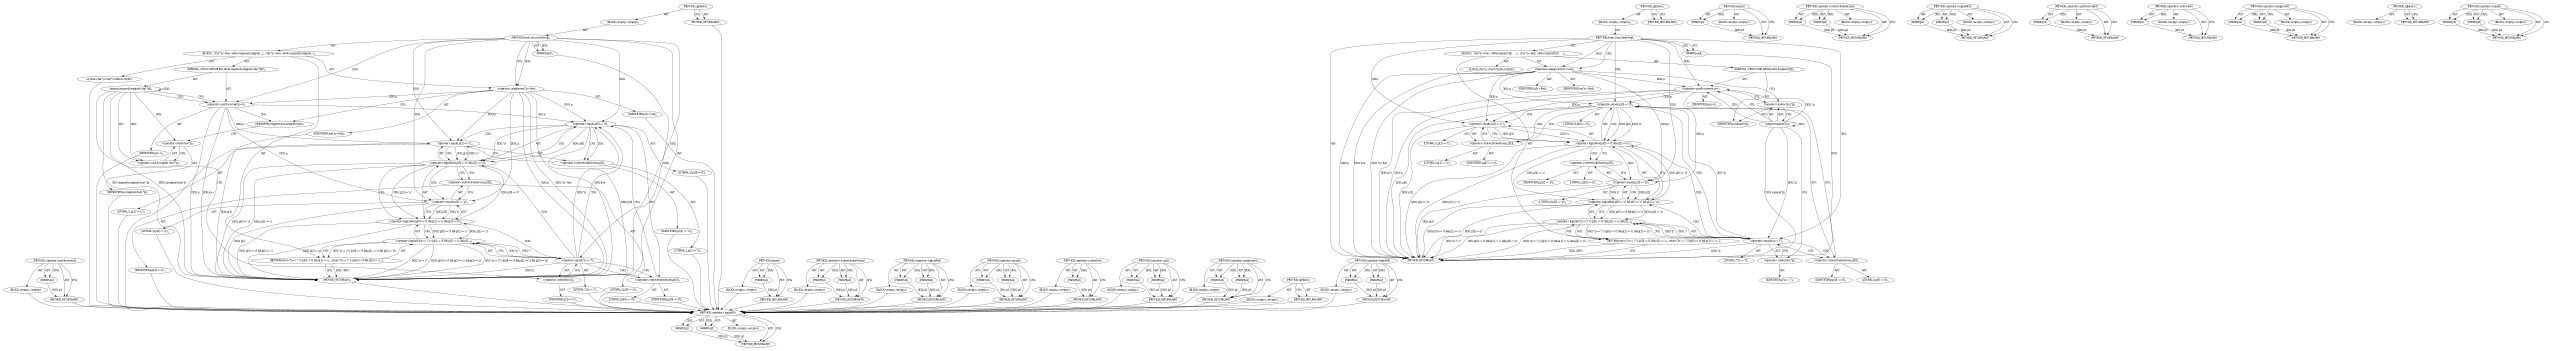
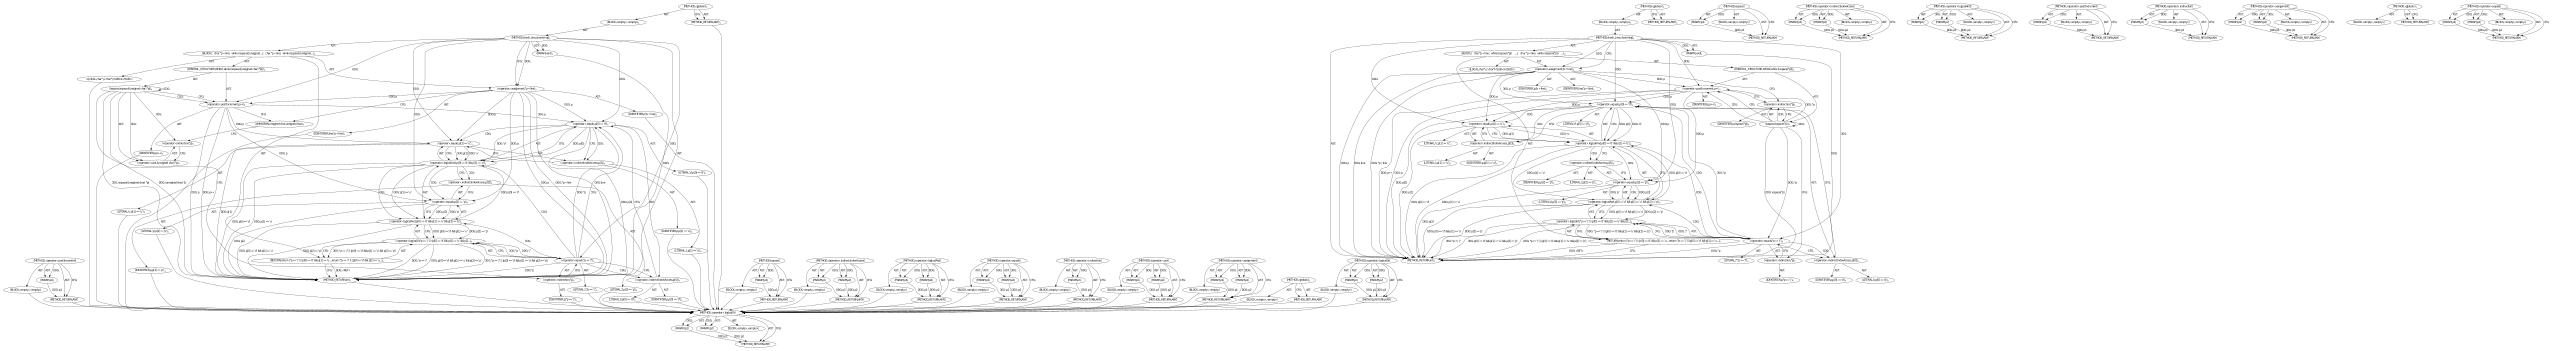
(1754, 100) -> (1811, 95)
(127, 192) -> none
